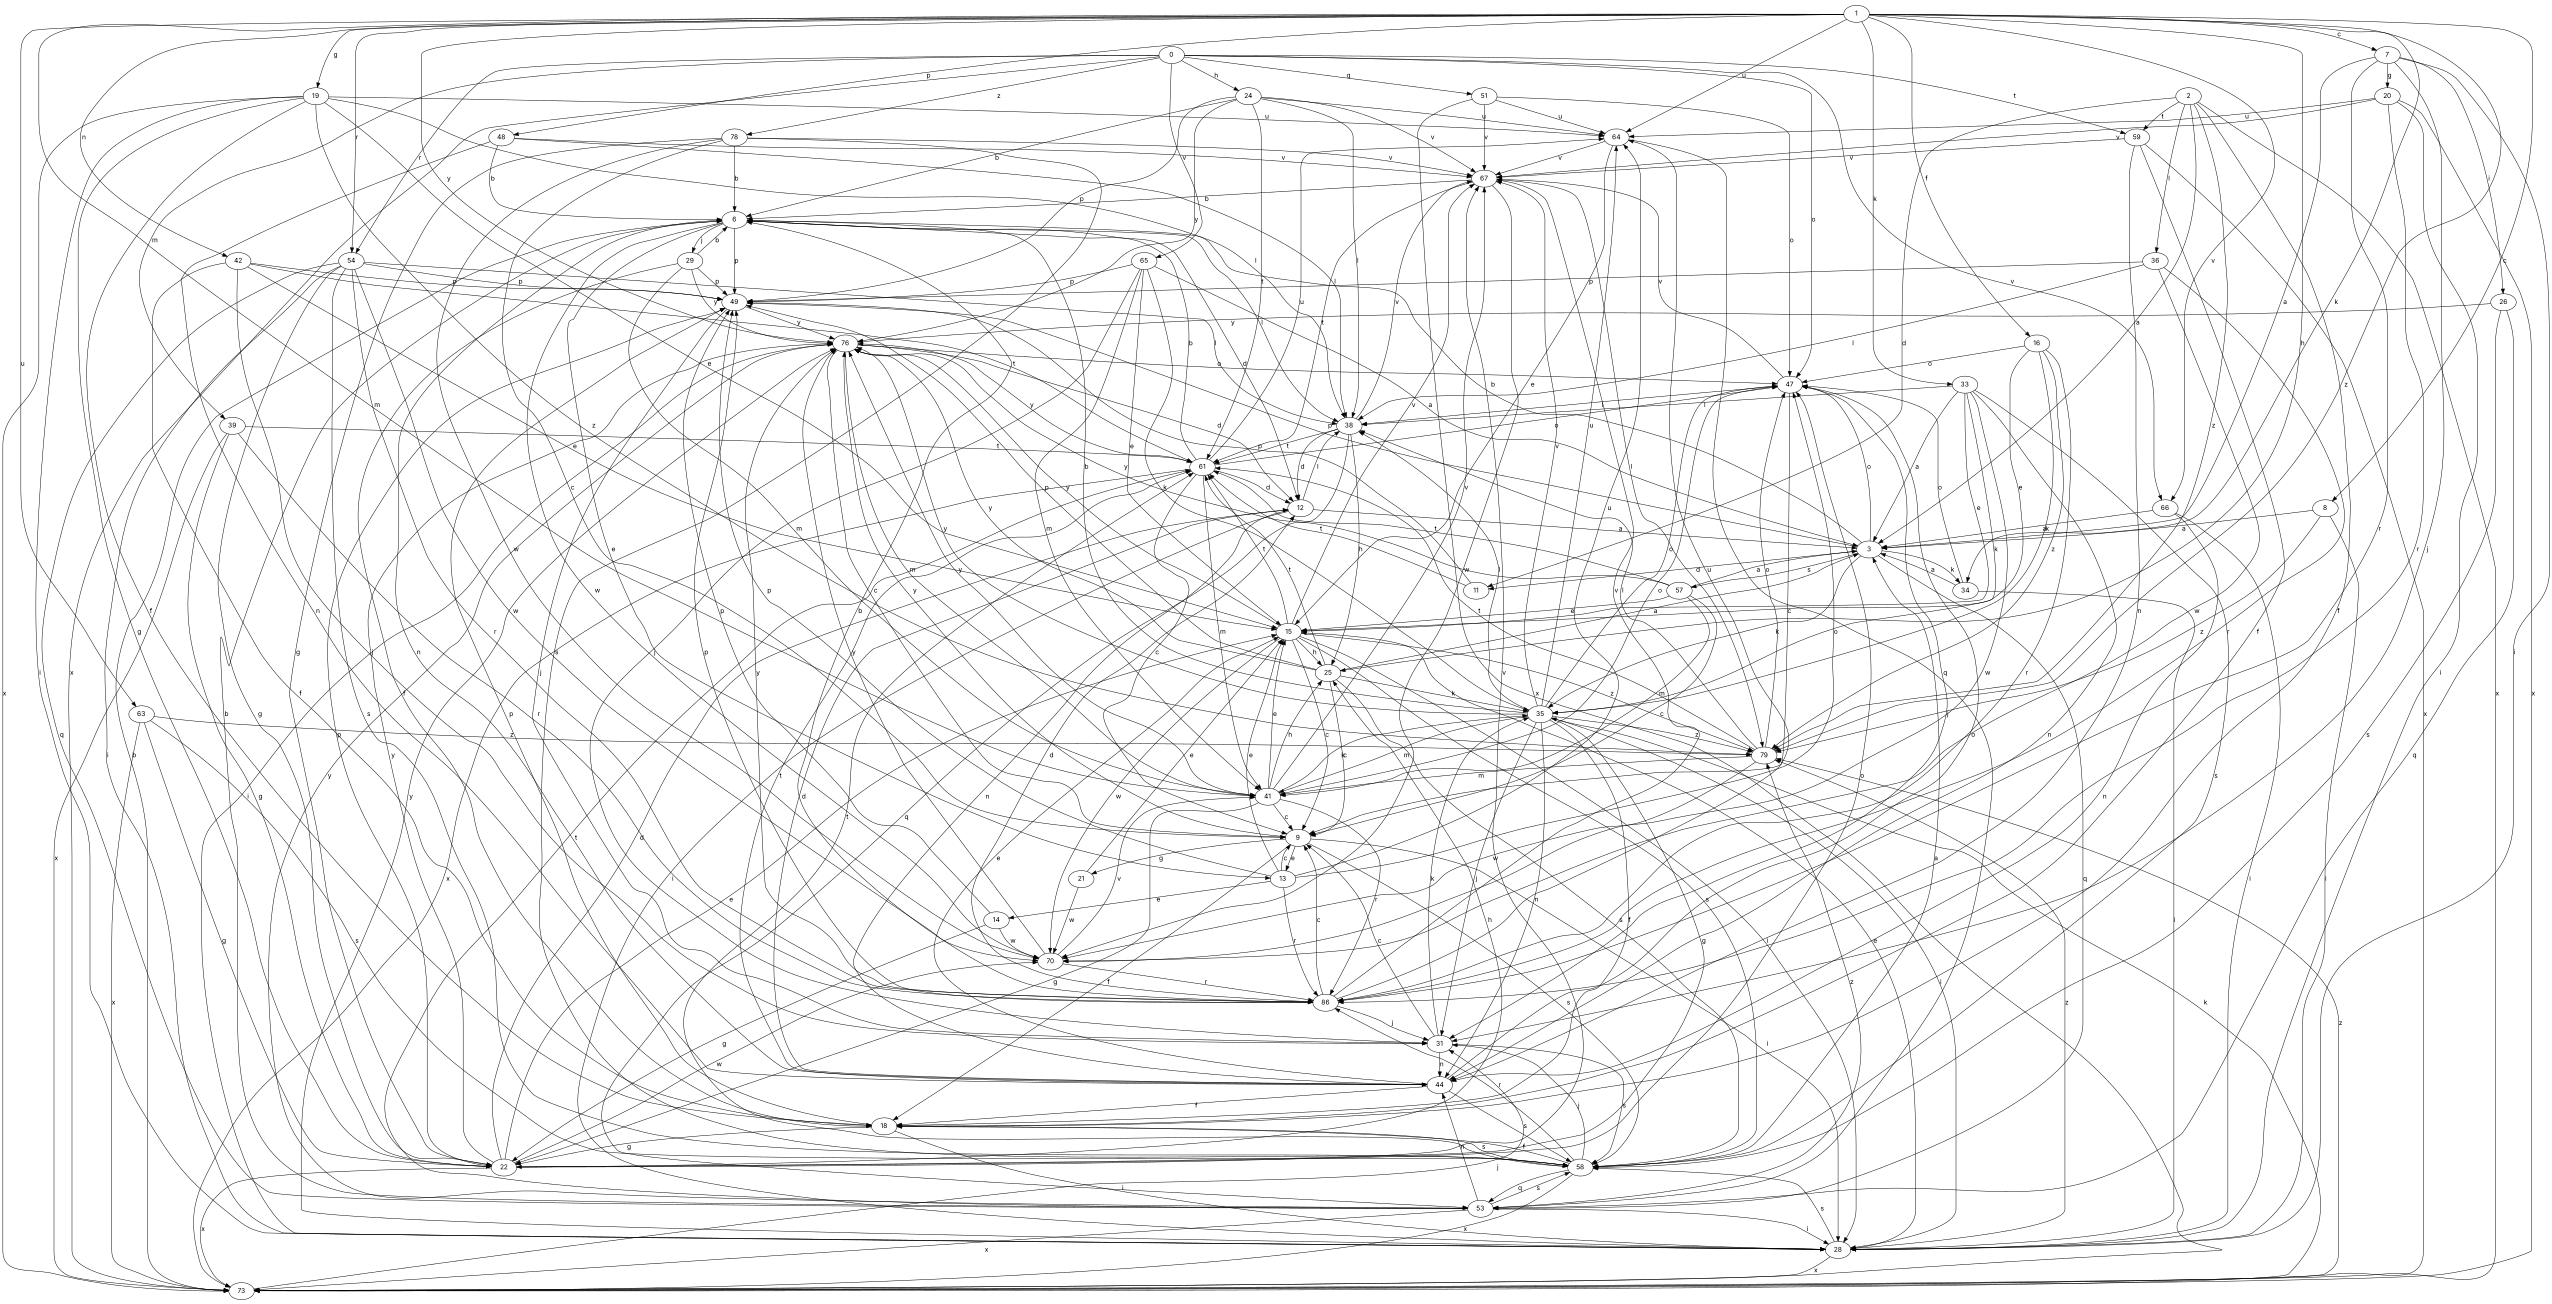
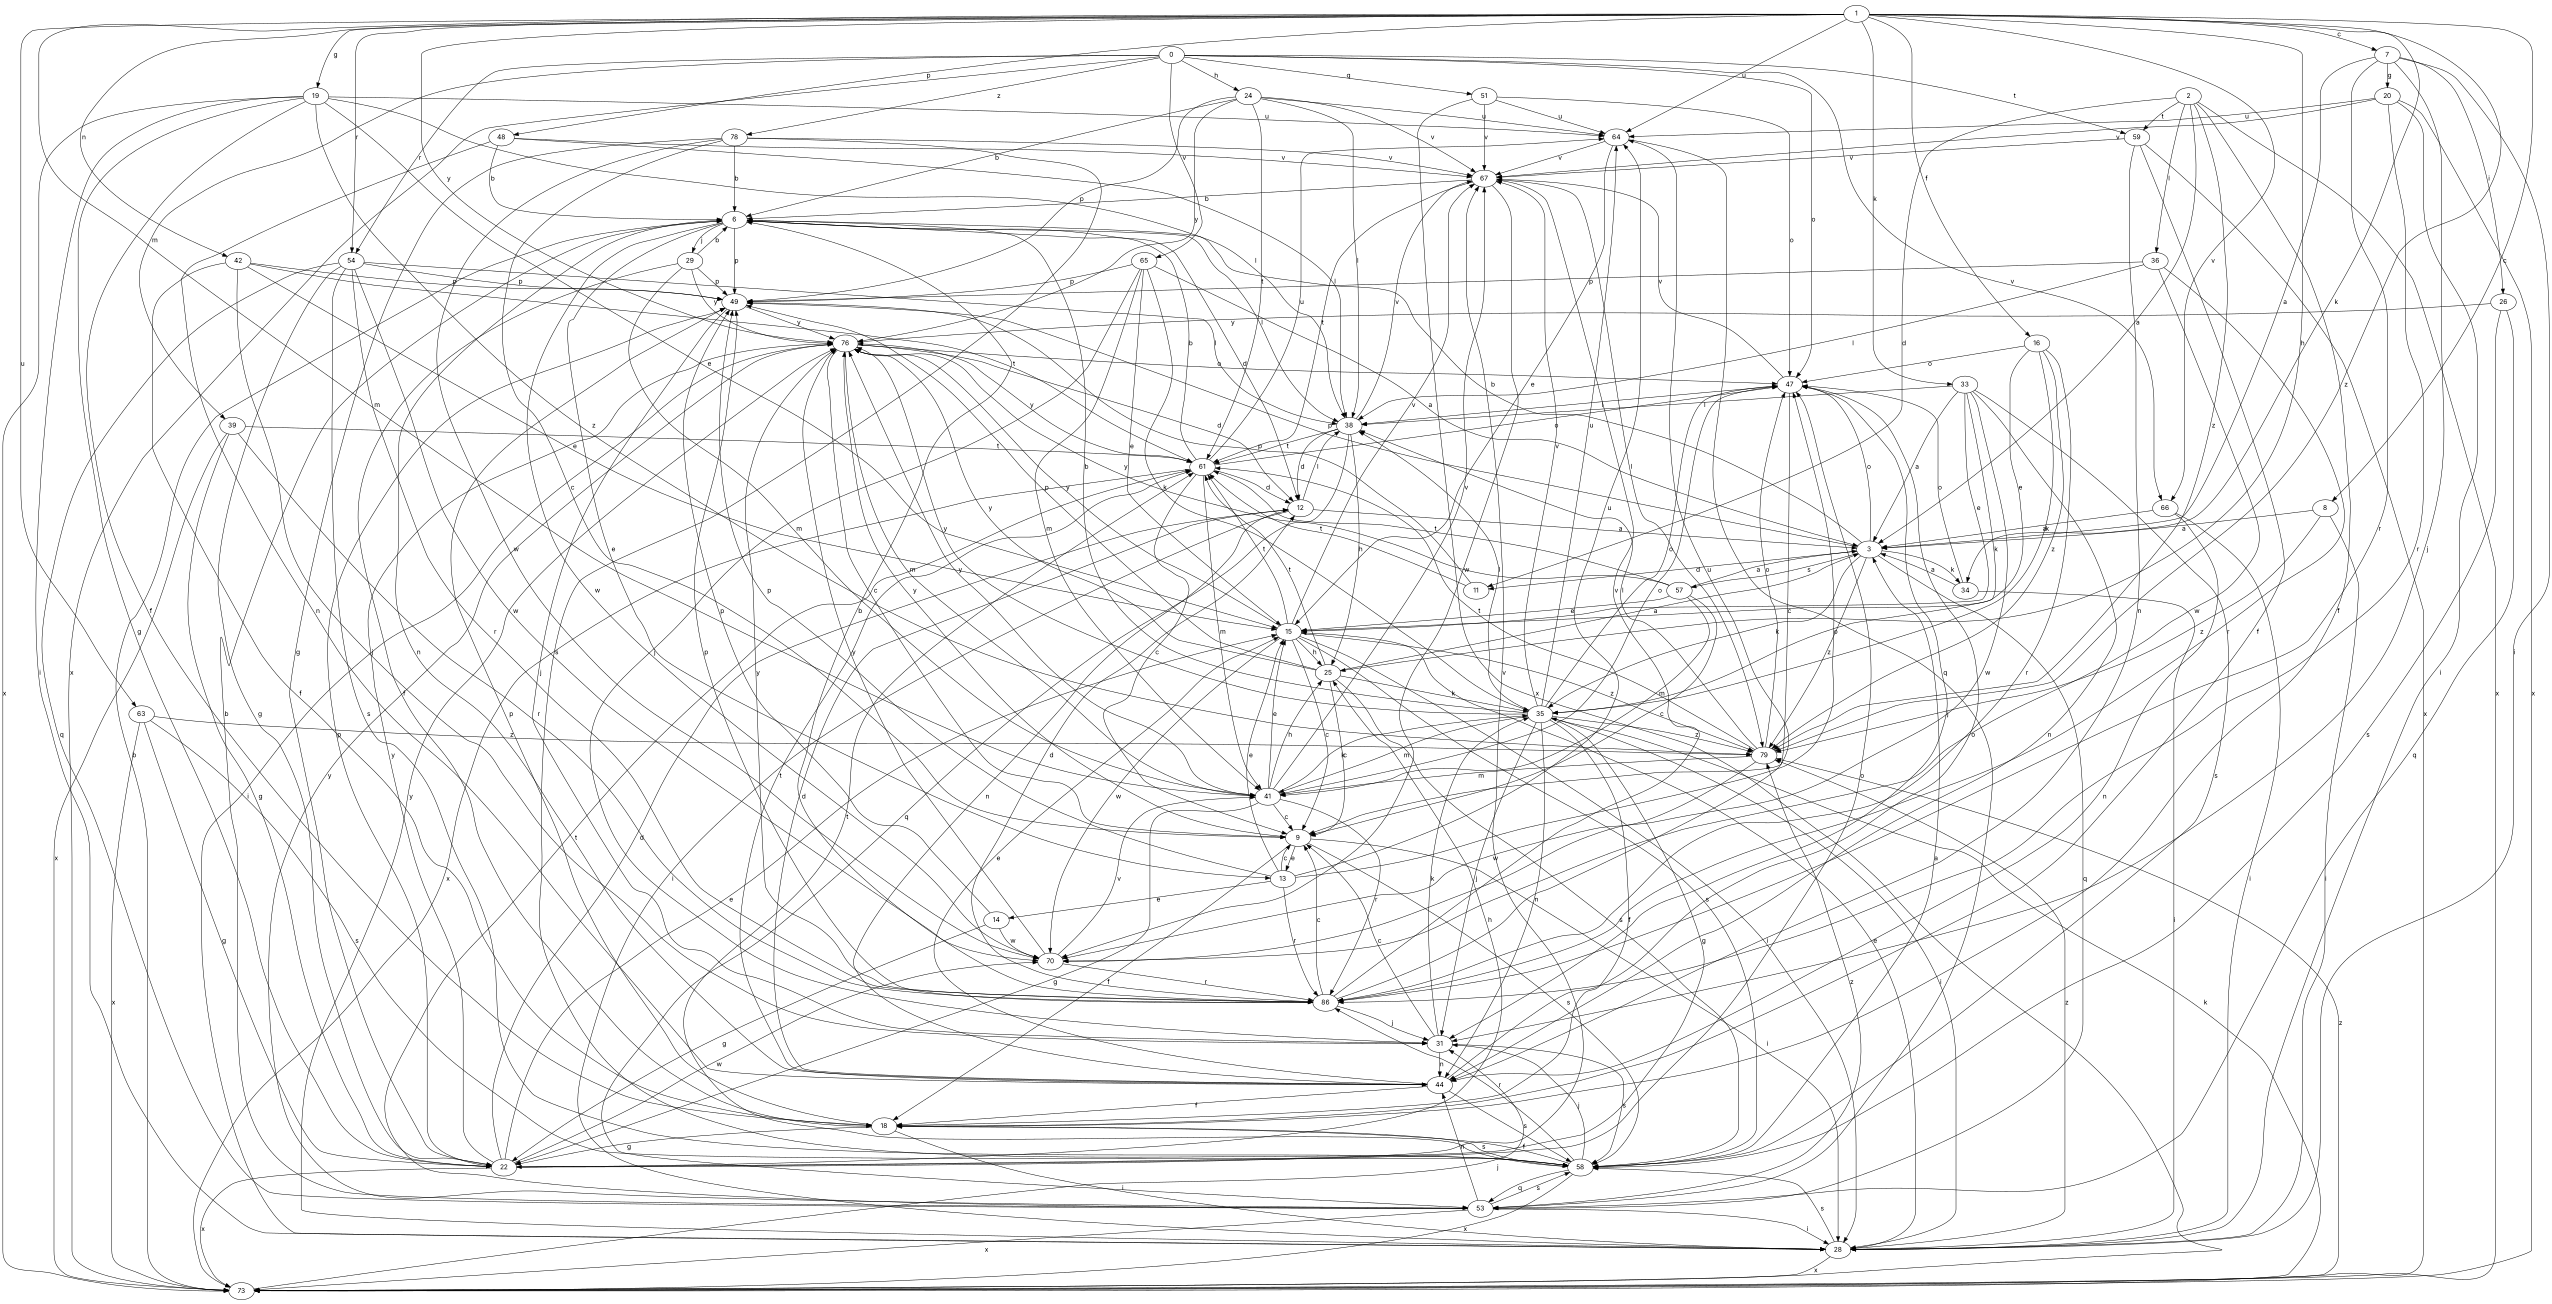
none -> (1825, 654)
(1081, 879) -> none
(244, 1209) -> none
